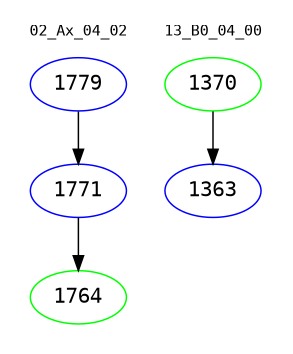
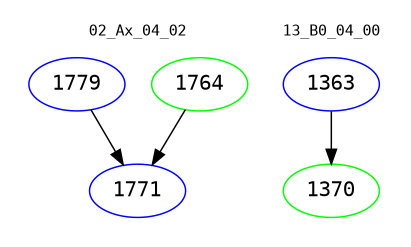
(213, 130) -> (331, 130)
(78, 237) -> (173, 131)
